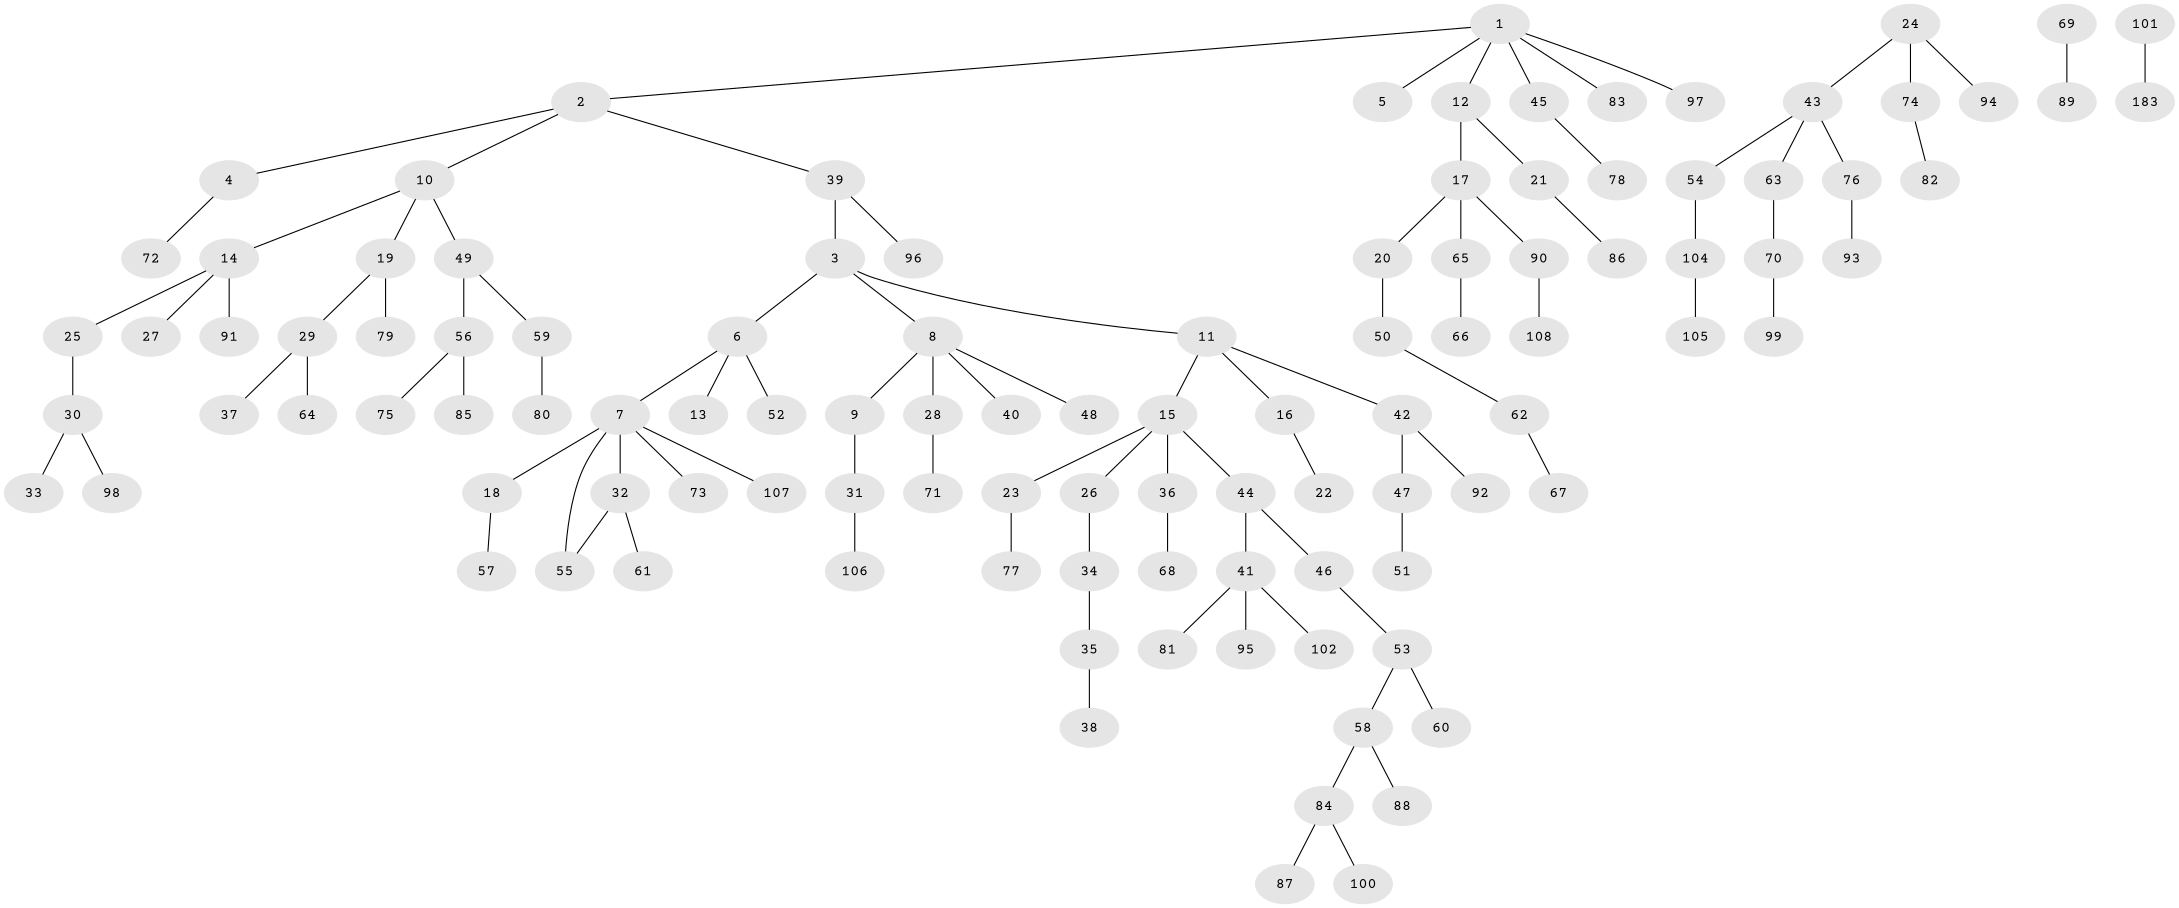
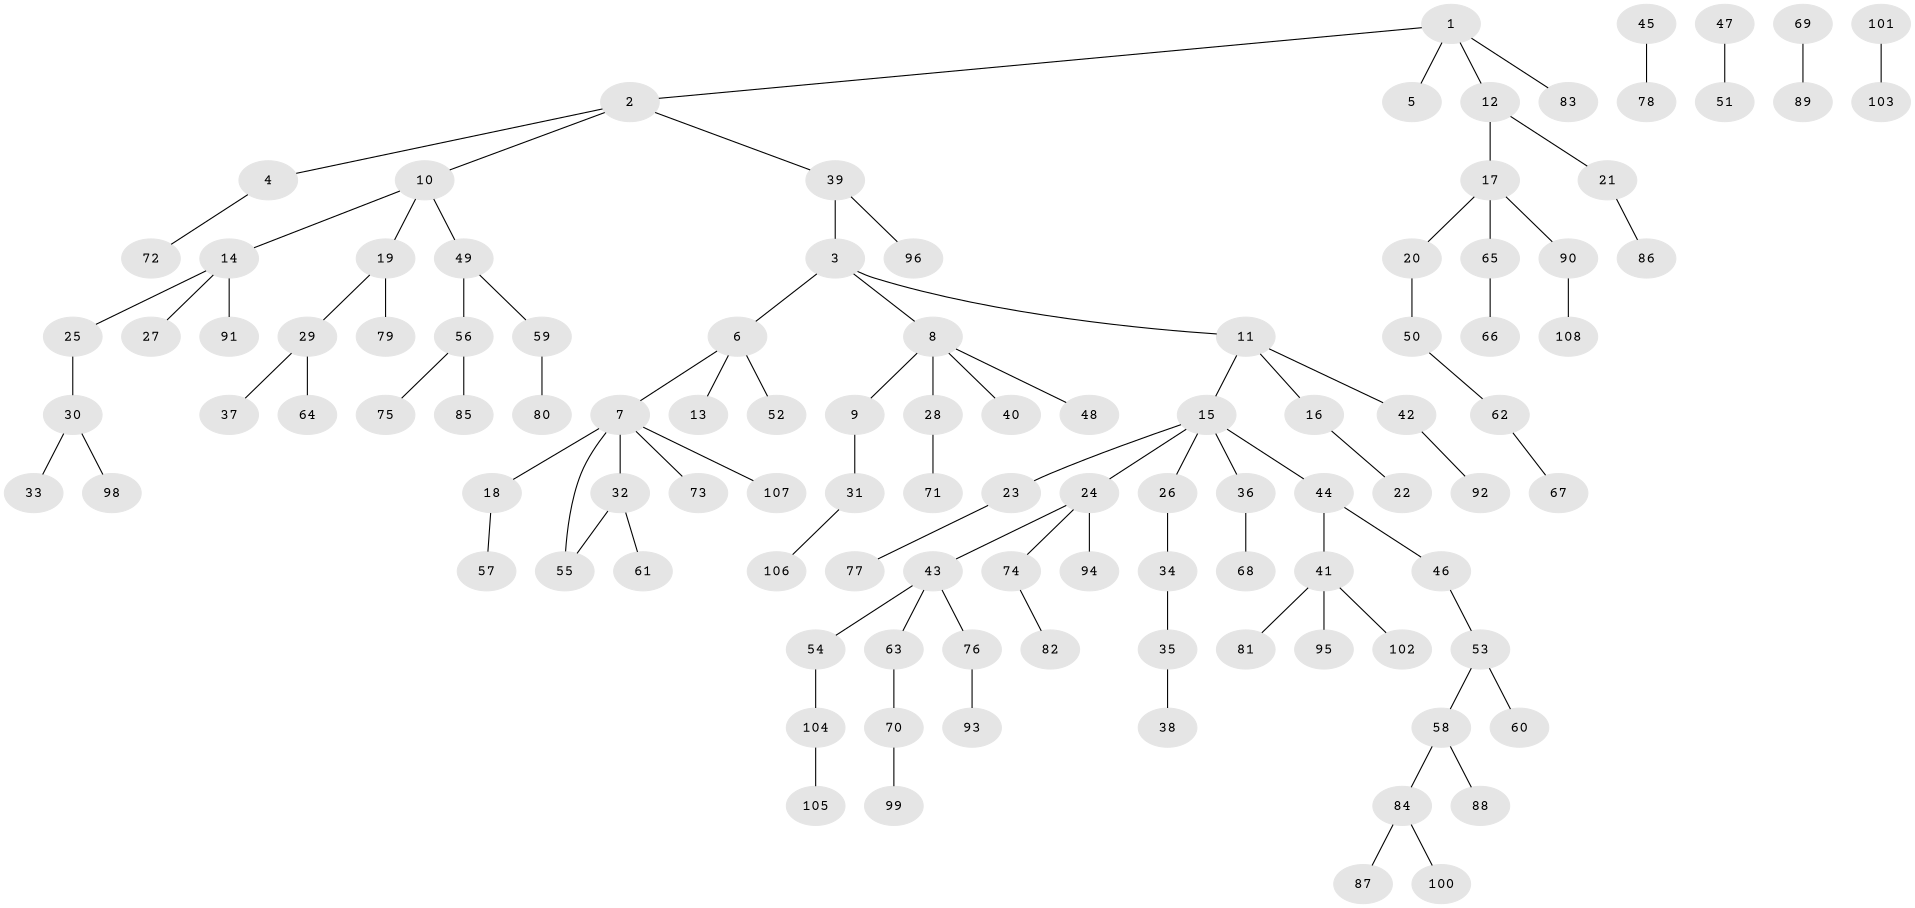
(1519, 63) -> none
(1695, 102) -> none
(2145, 102) -> (1881, 102)
none -> (1148, 454)
(1402, 454) -> none
